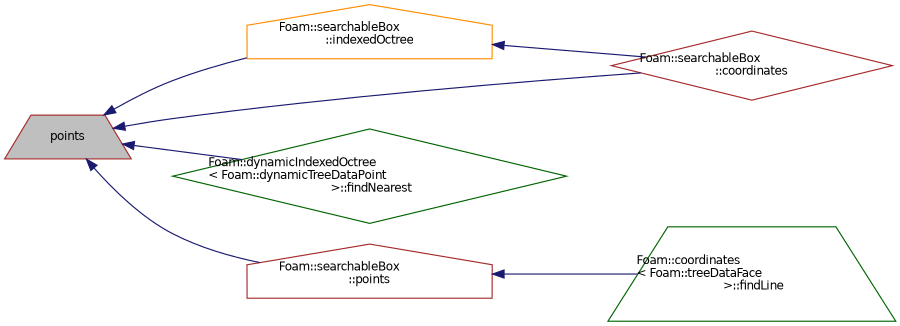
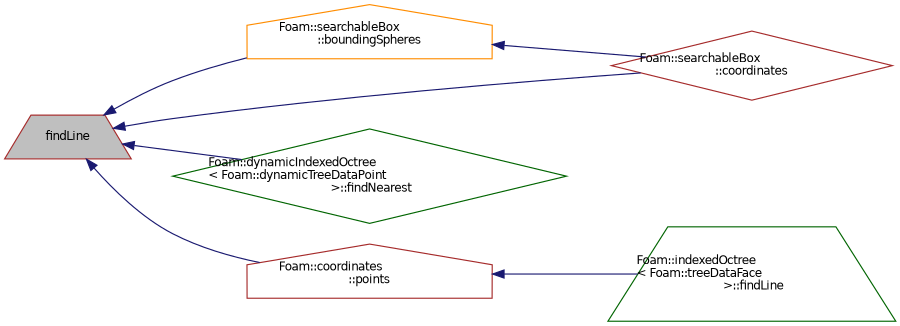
(370, 35) -> (370, 35)
(68, 137) -> (68, 137)
(370, 274) -> (370, 274)
(752, 274) -> (752, 274)
